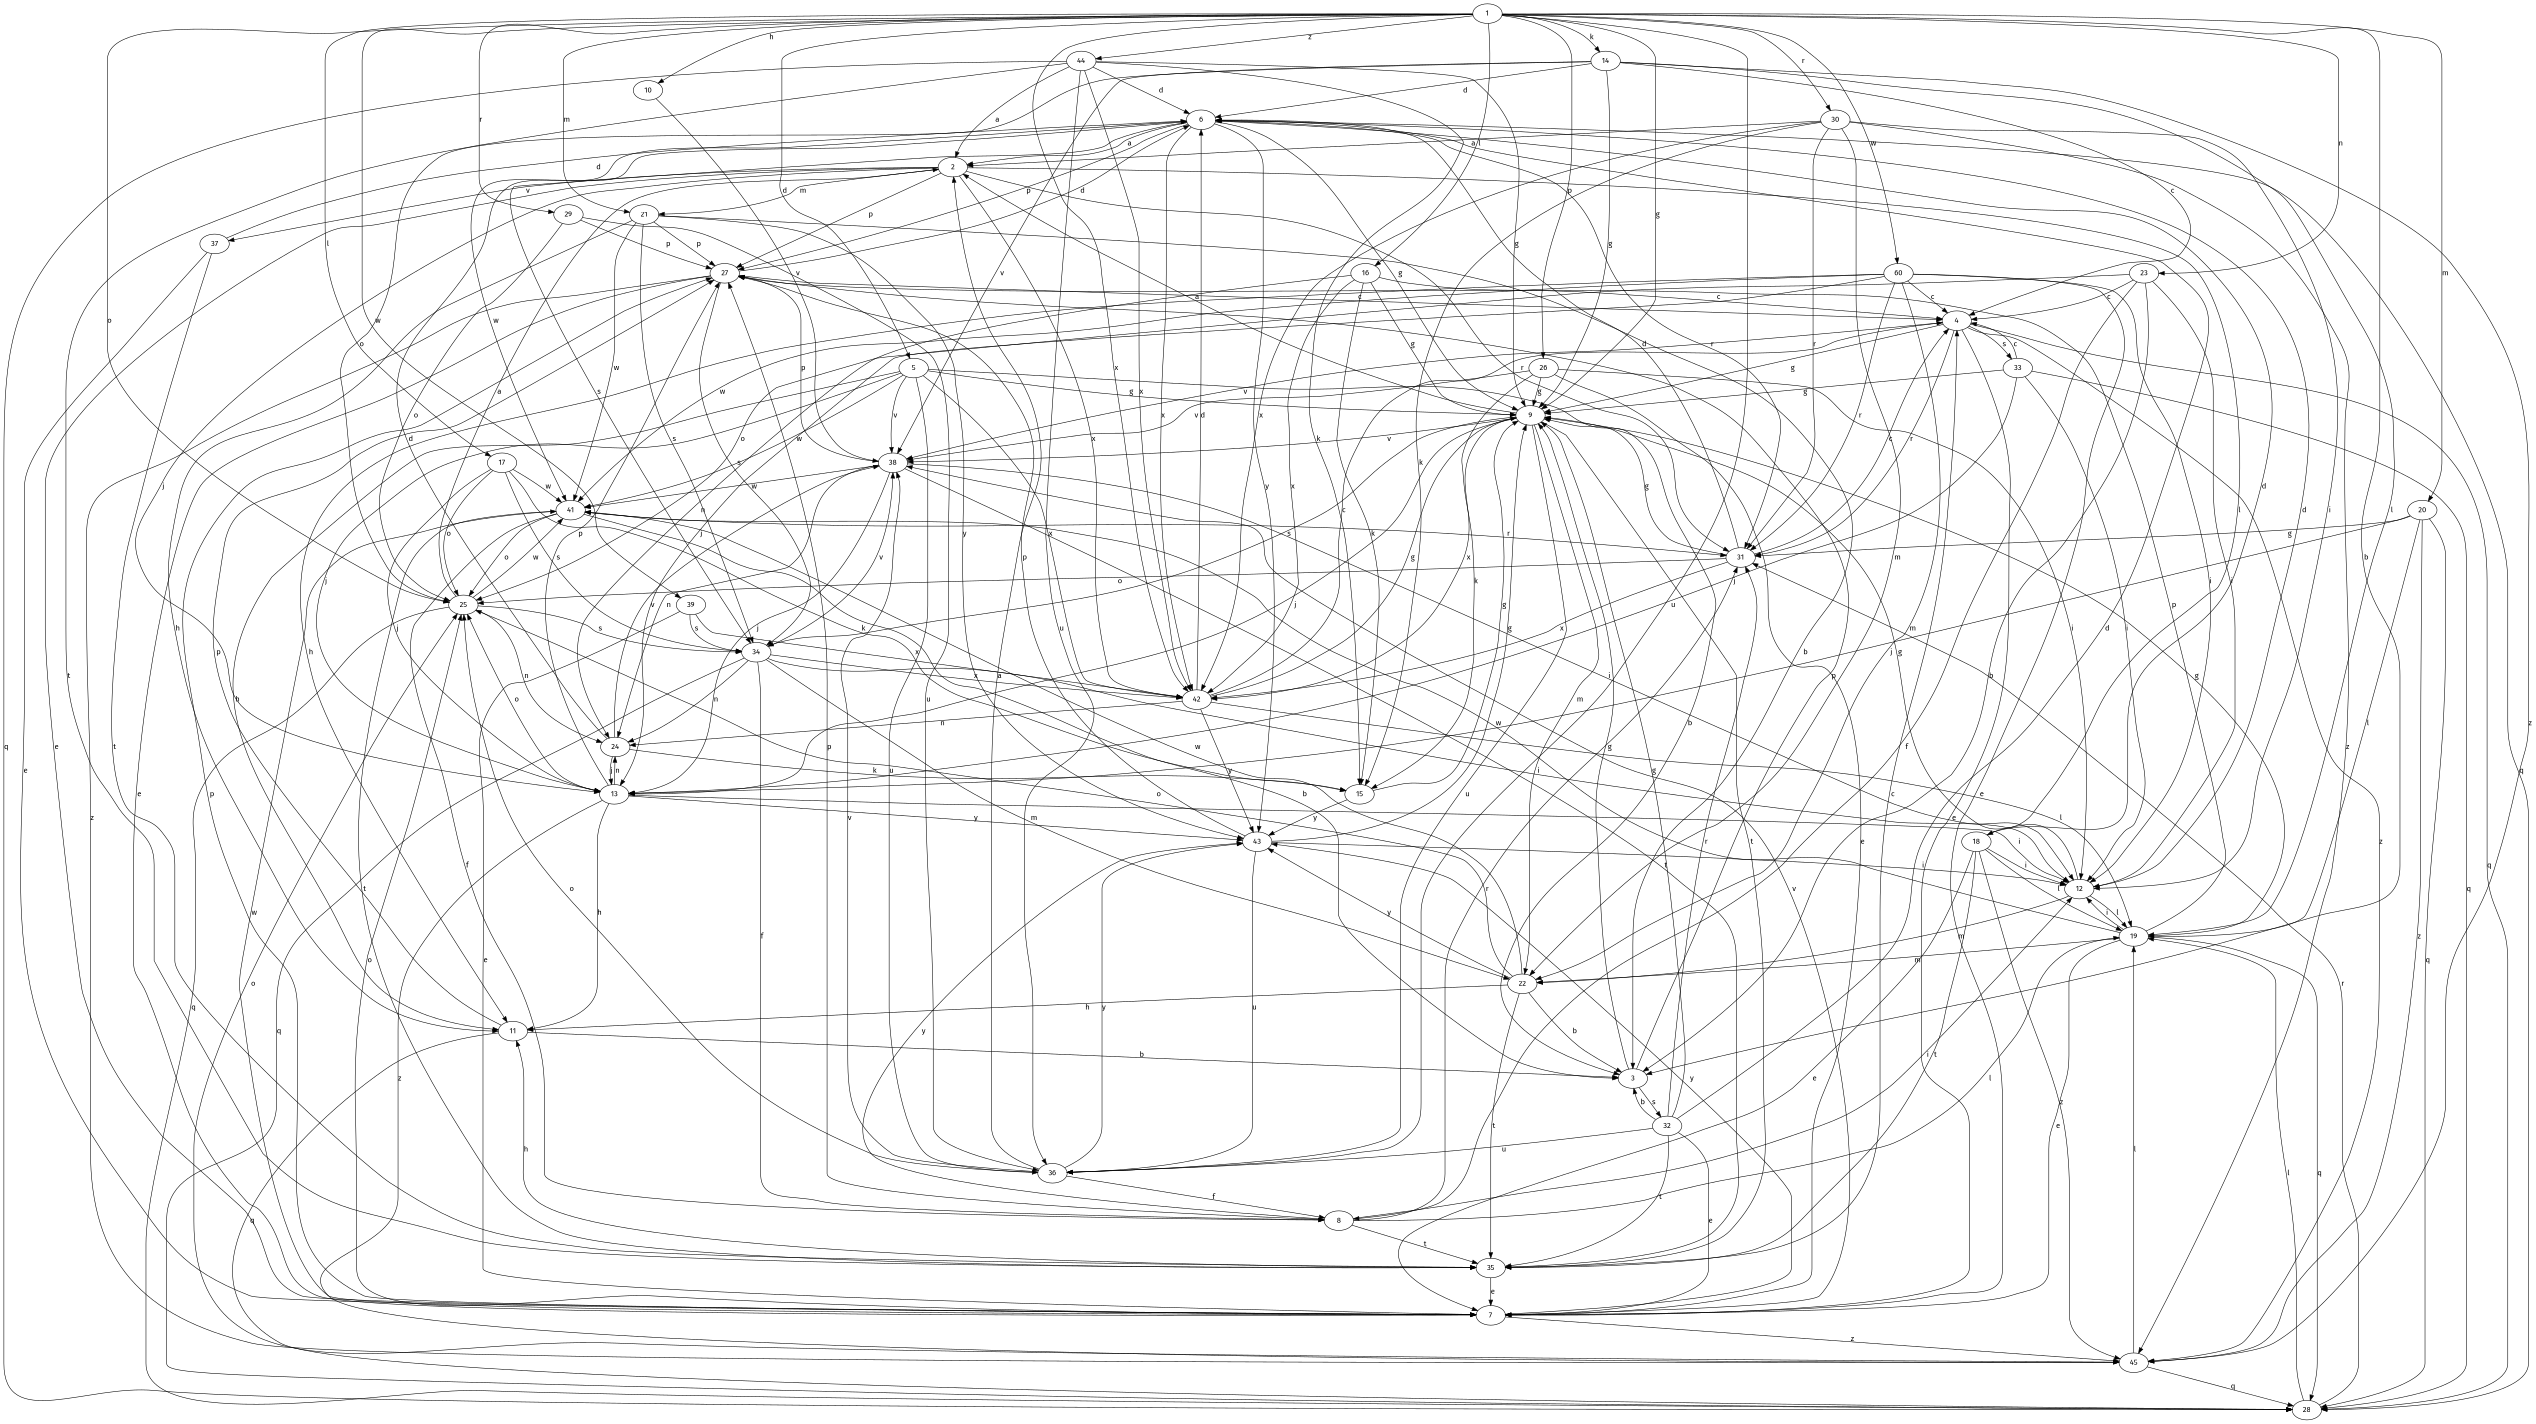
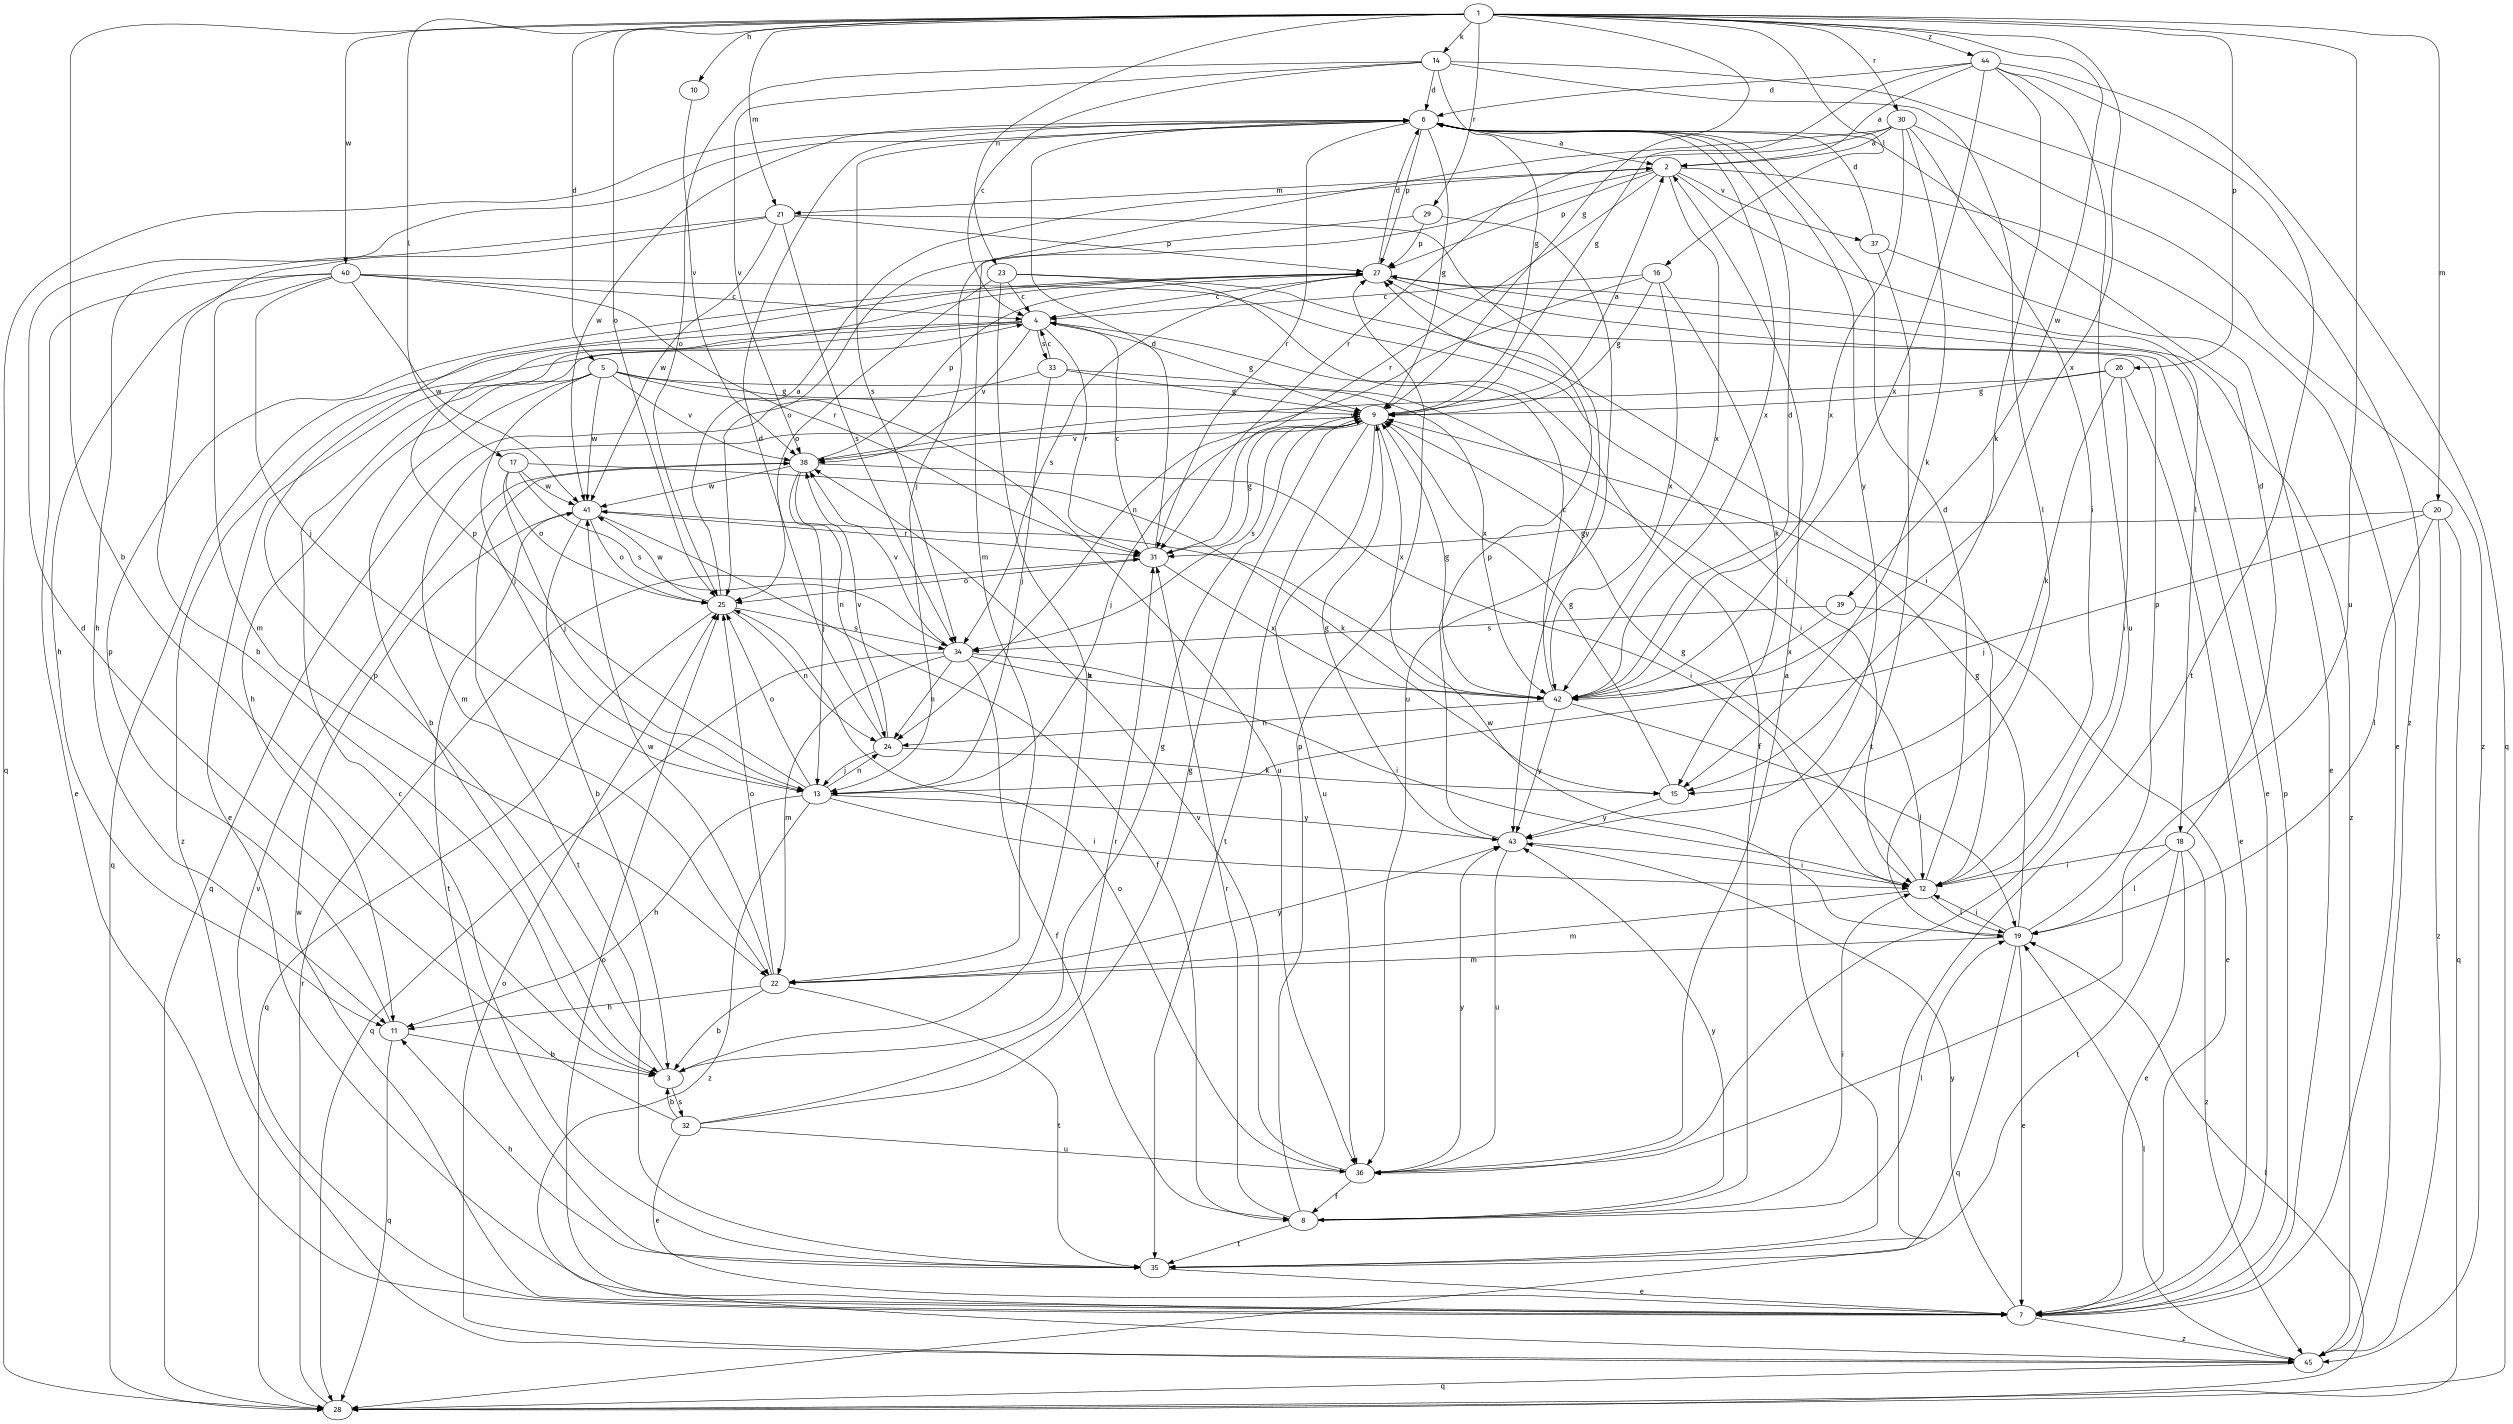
(1899, 273) -> (346, 273)
(1619, 1231) -> none
